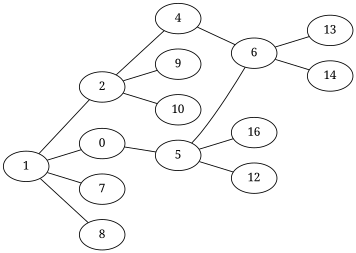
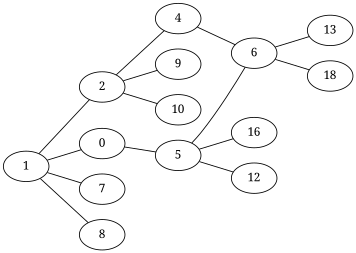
(330, 76) -> (330, 76)
